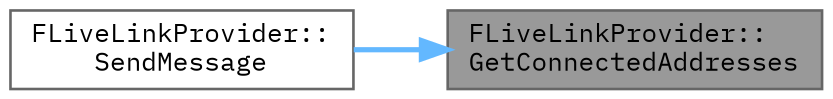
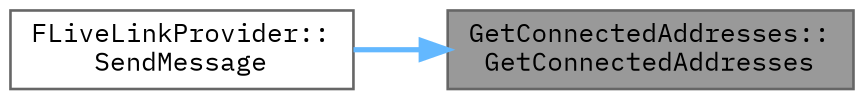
(635, 50) -> (651, 50)
